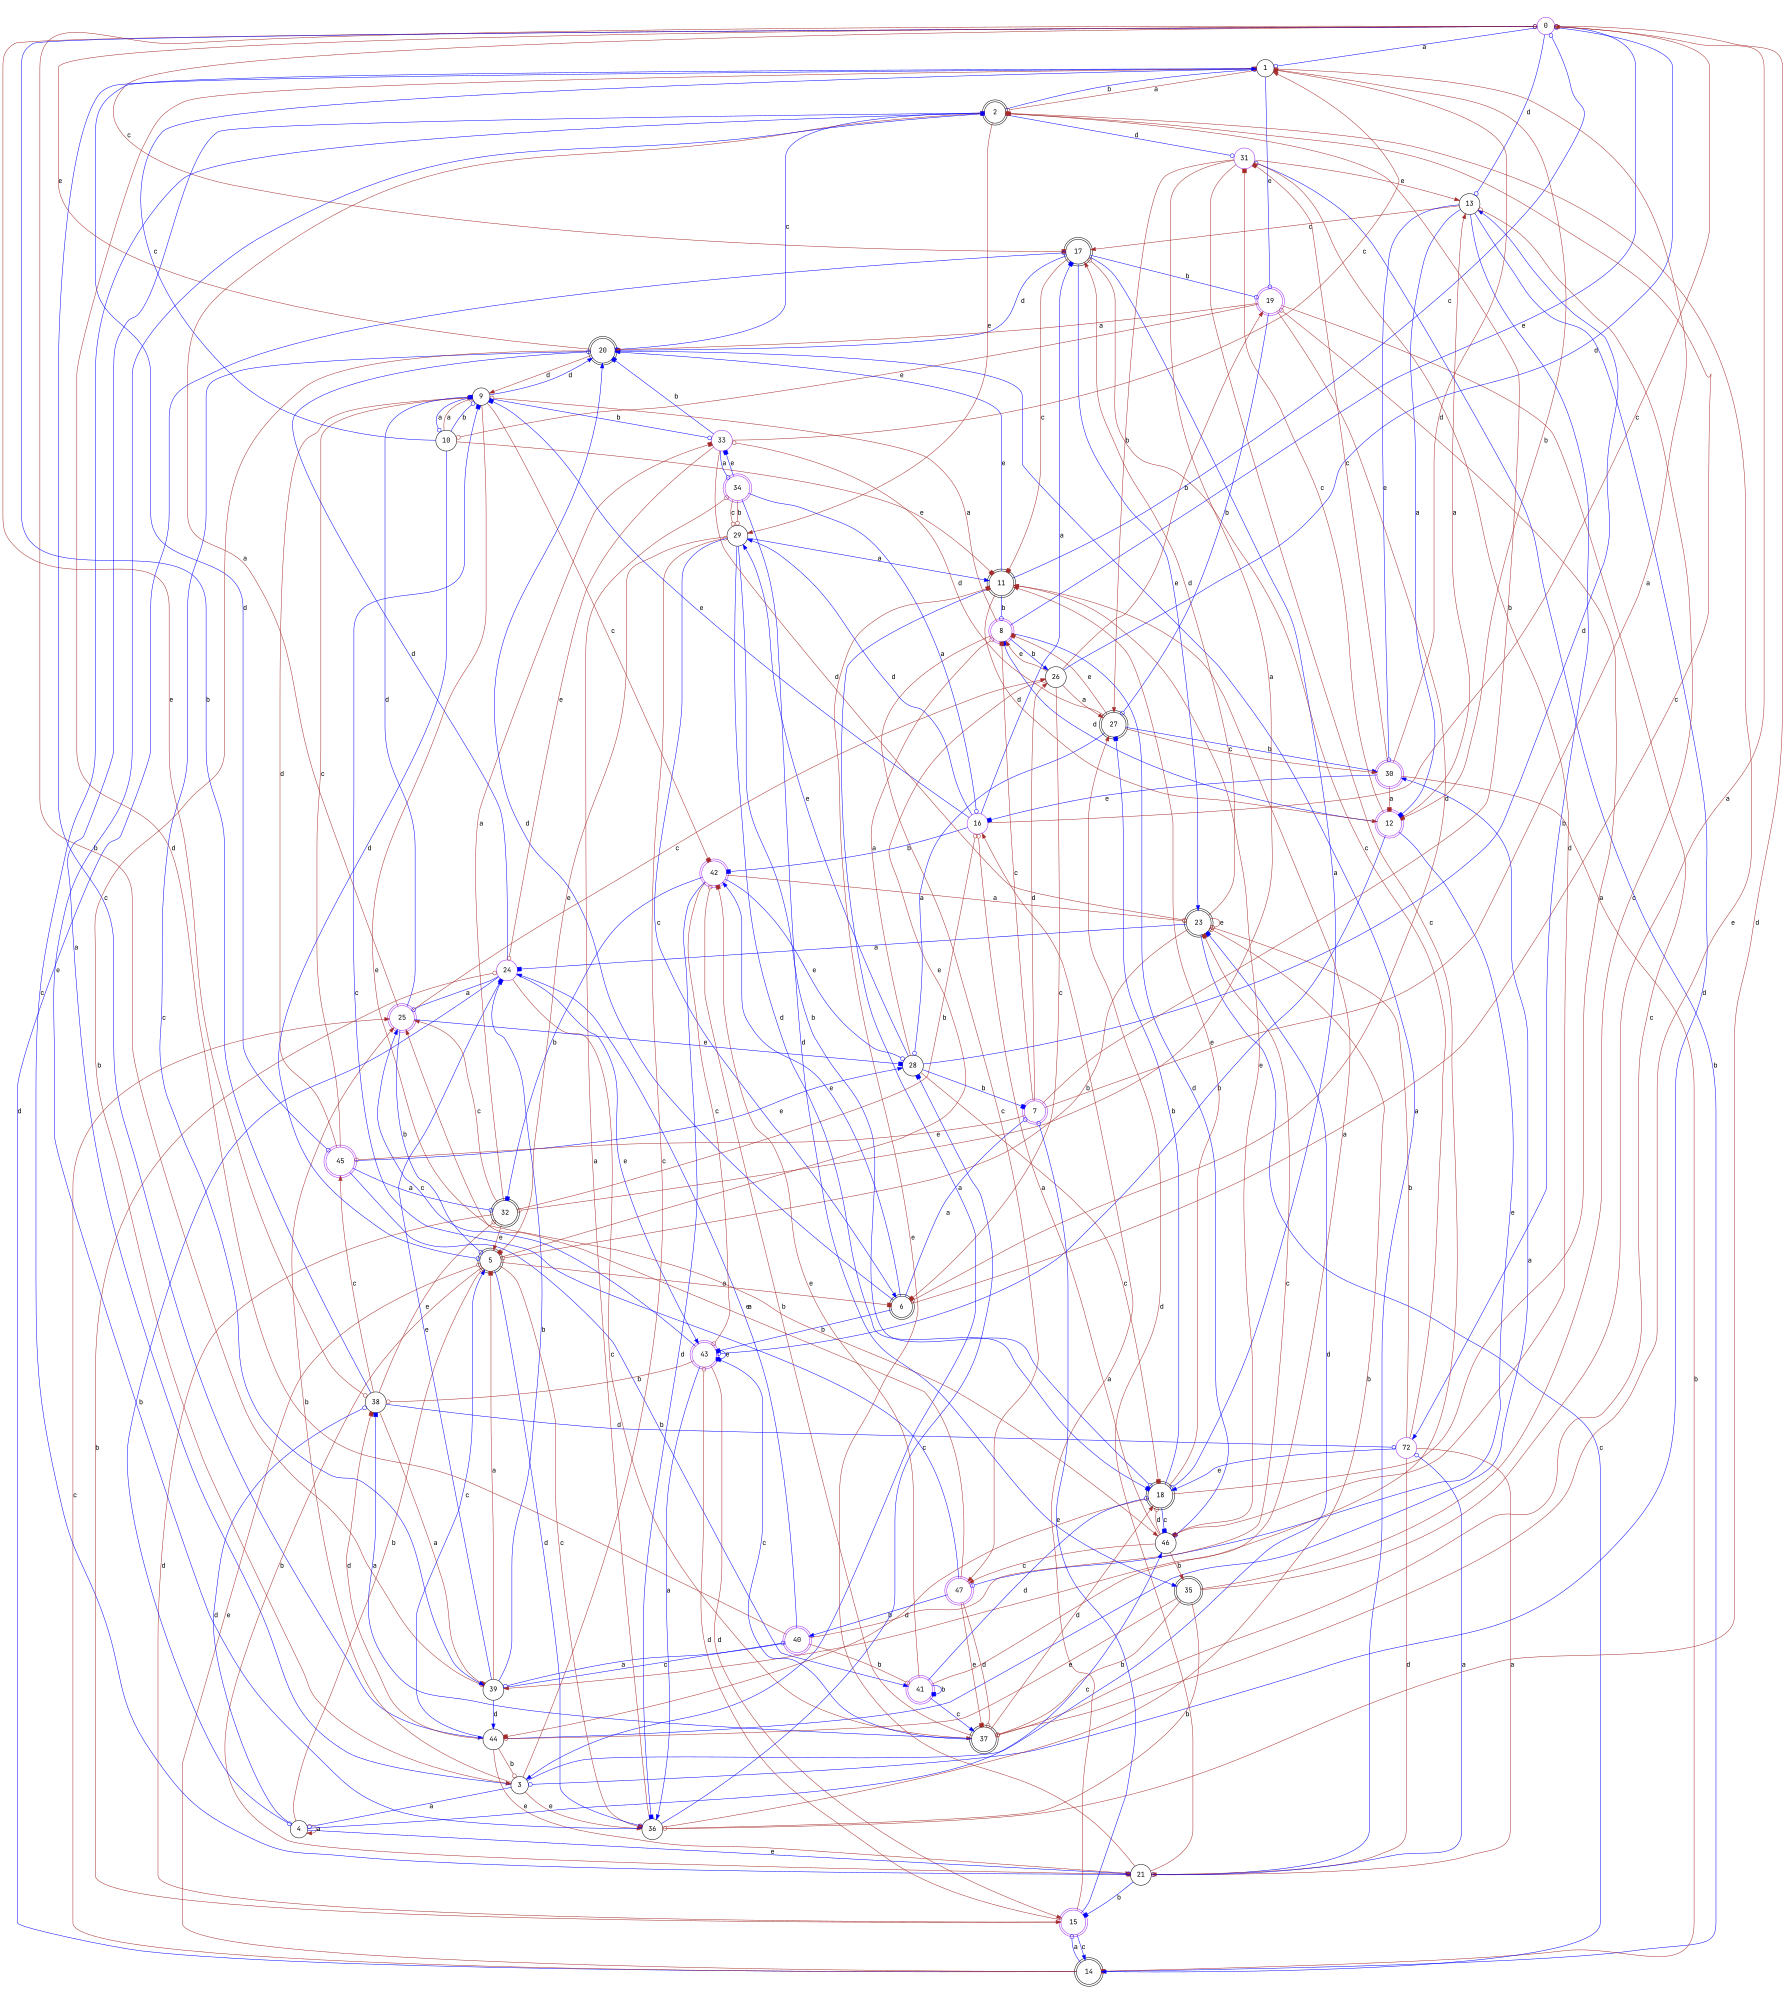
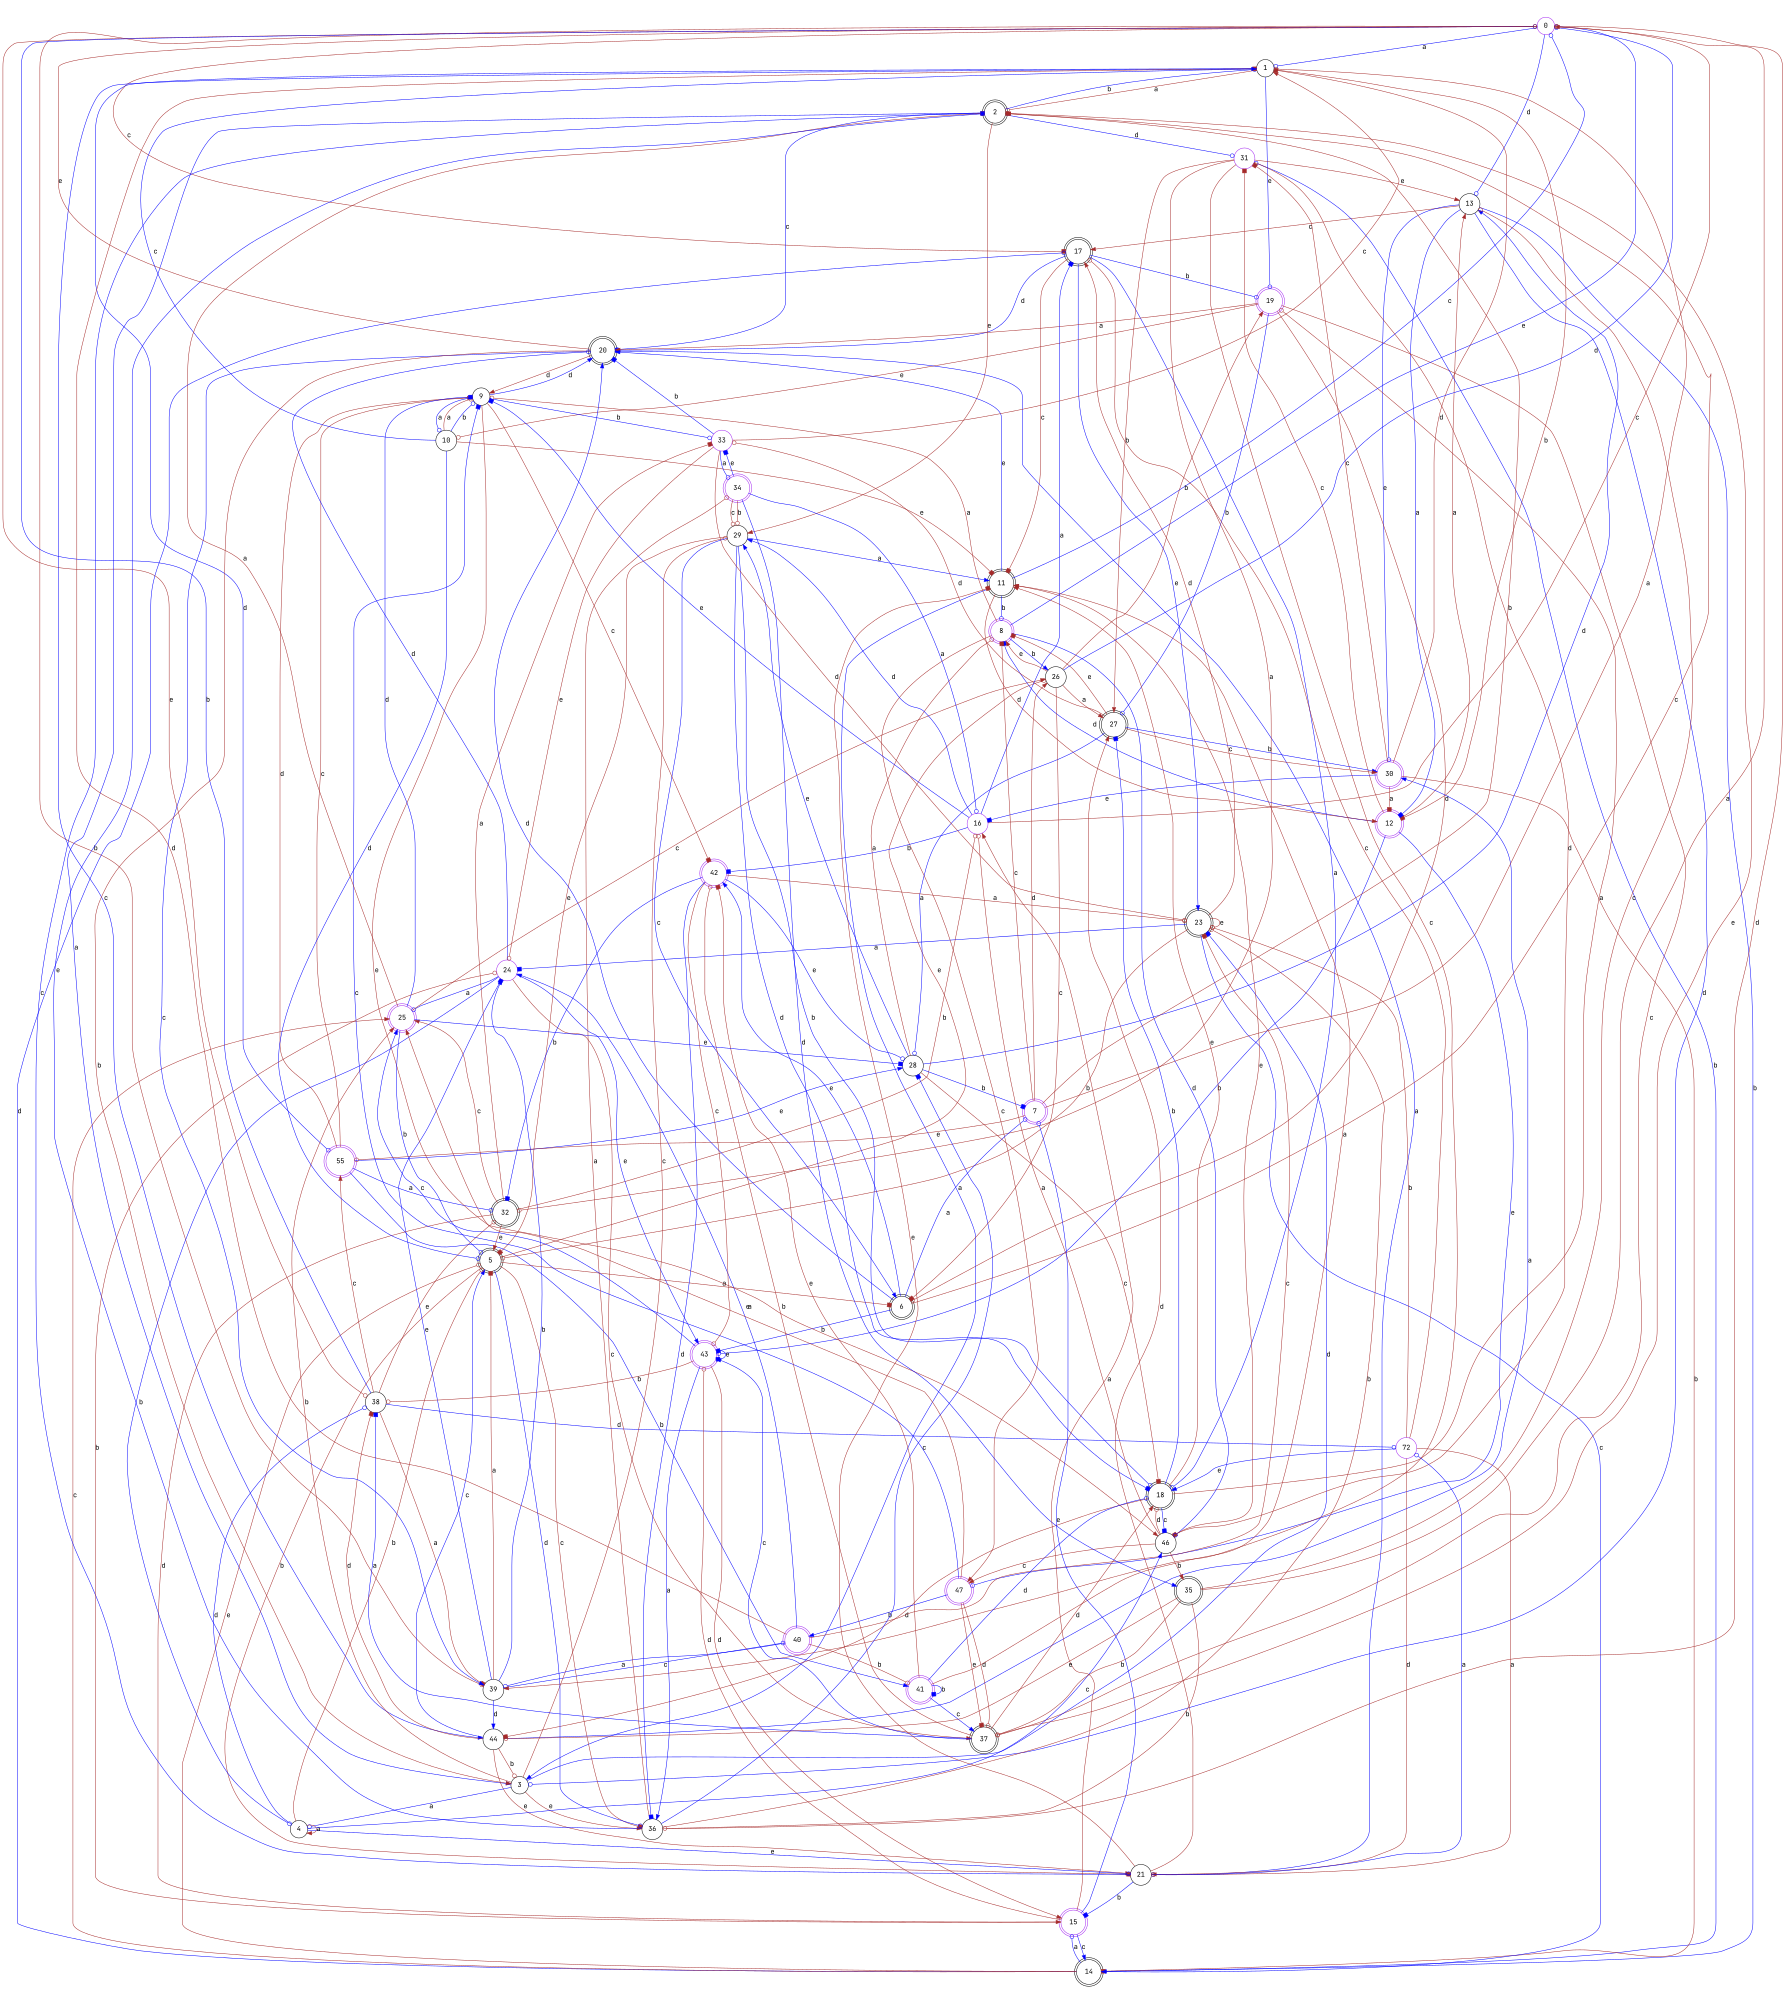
(1560, 827) -> (1753, 1342)
(340, 1161) -> (340, 1161)
